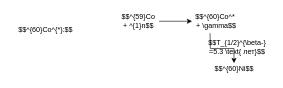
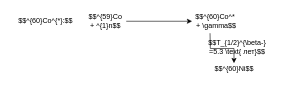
(138, 21) -> (105, 21)
(45, 30) -> (45, 21)
